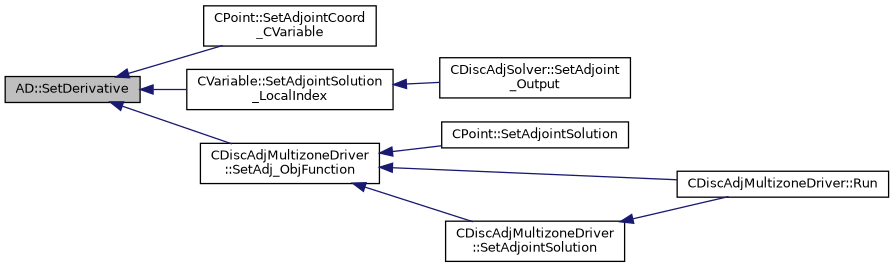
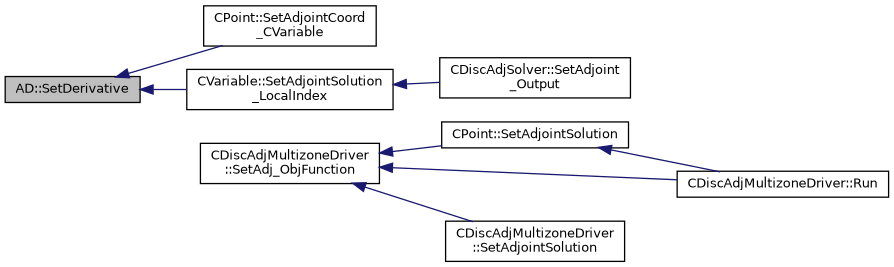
(177, 125) -> none
(681, 208) -> (666, 161)
